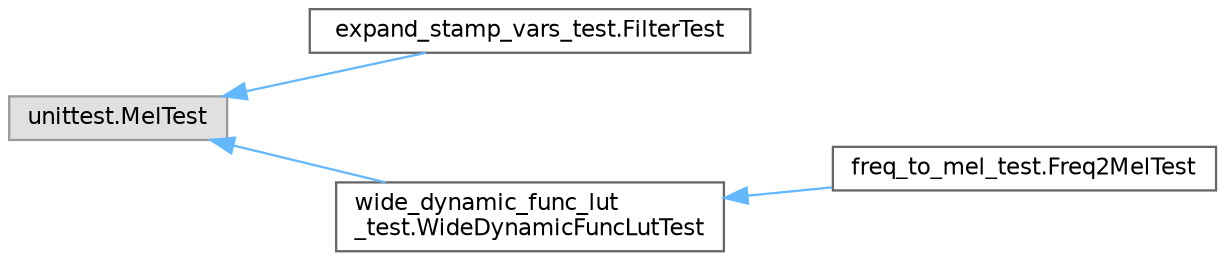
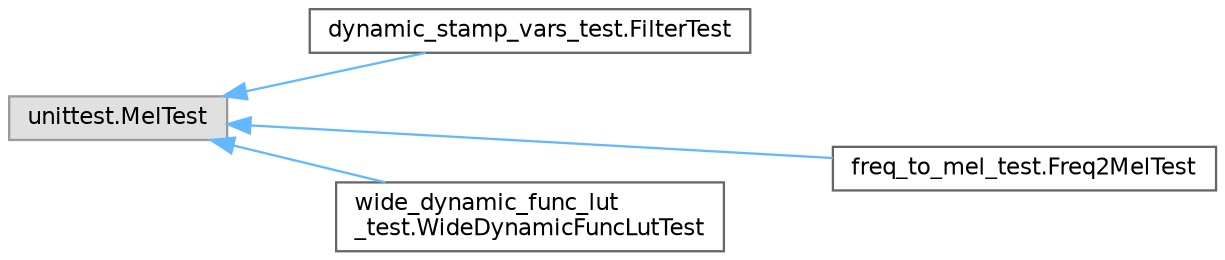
(530, 31) -> (530, 31)
(790, 191) -> (542, 142)
